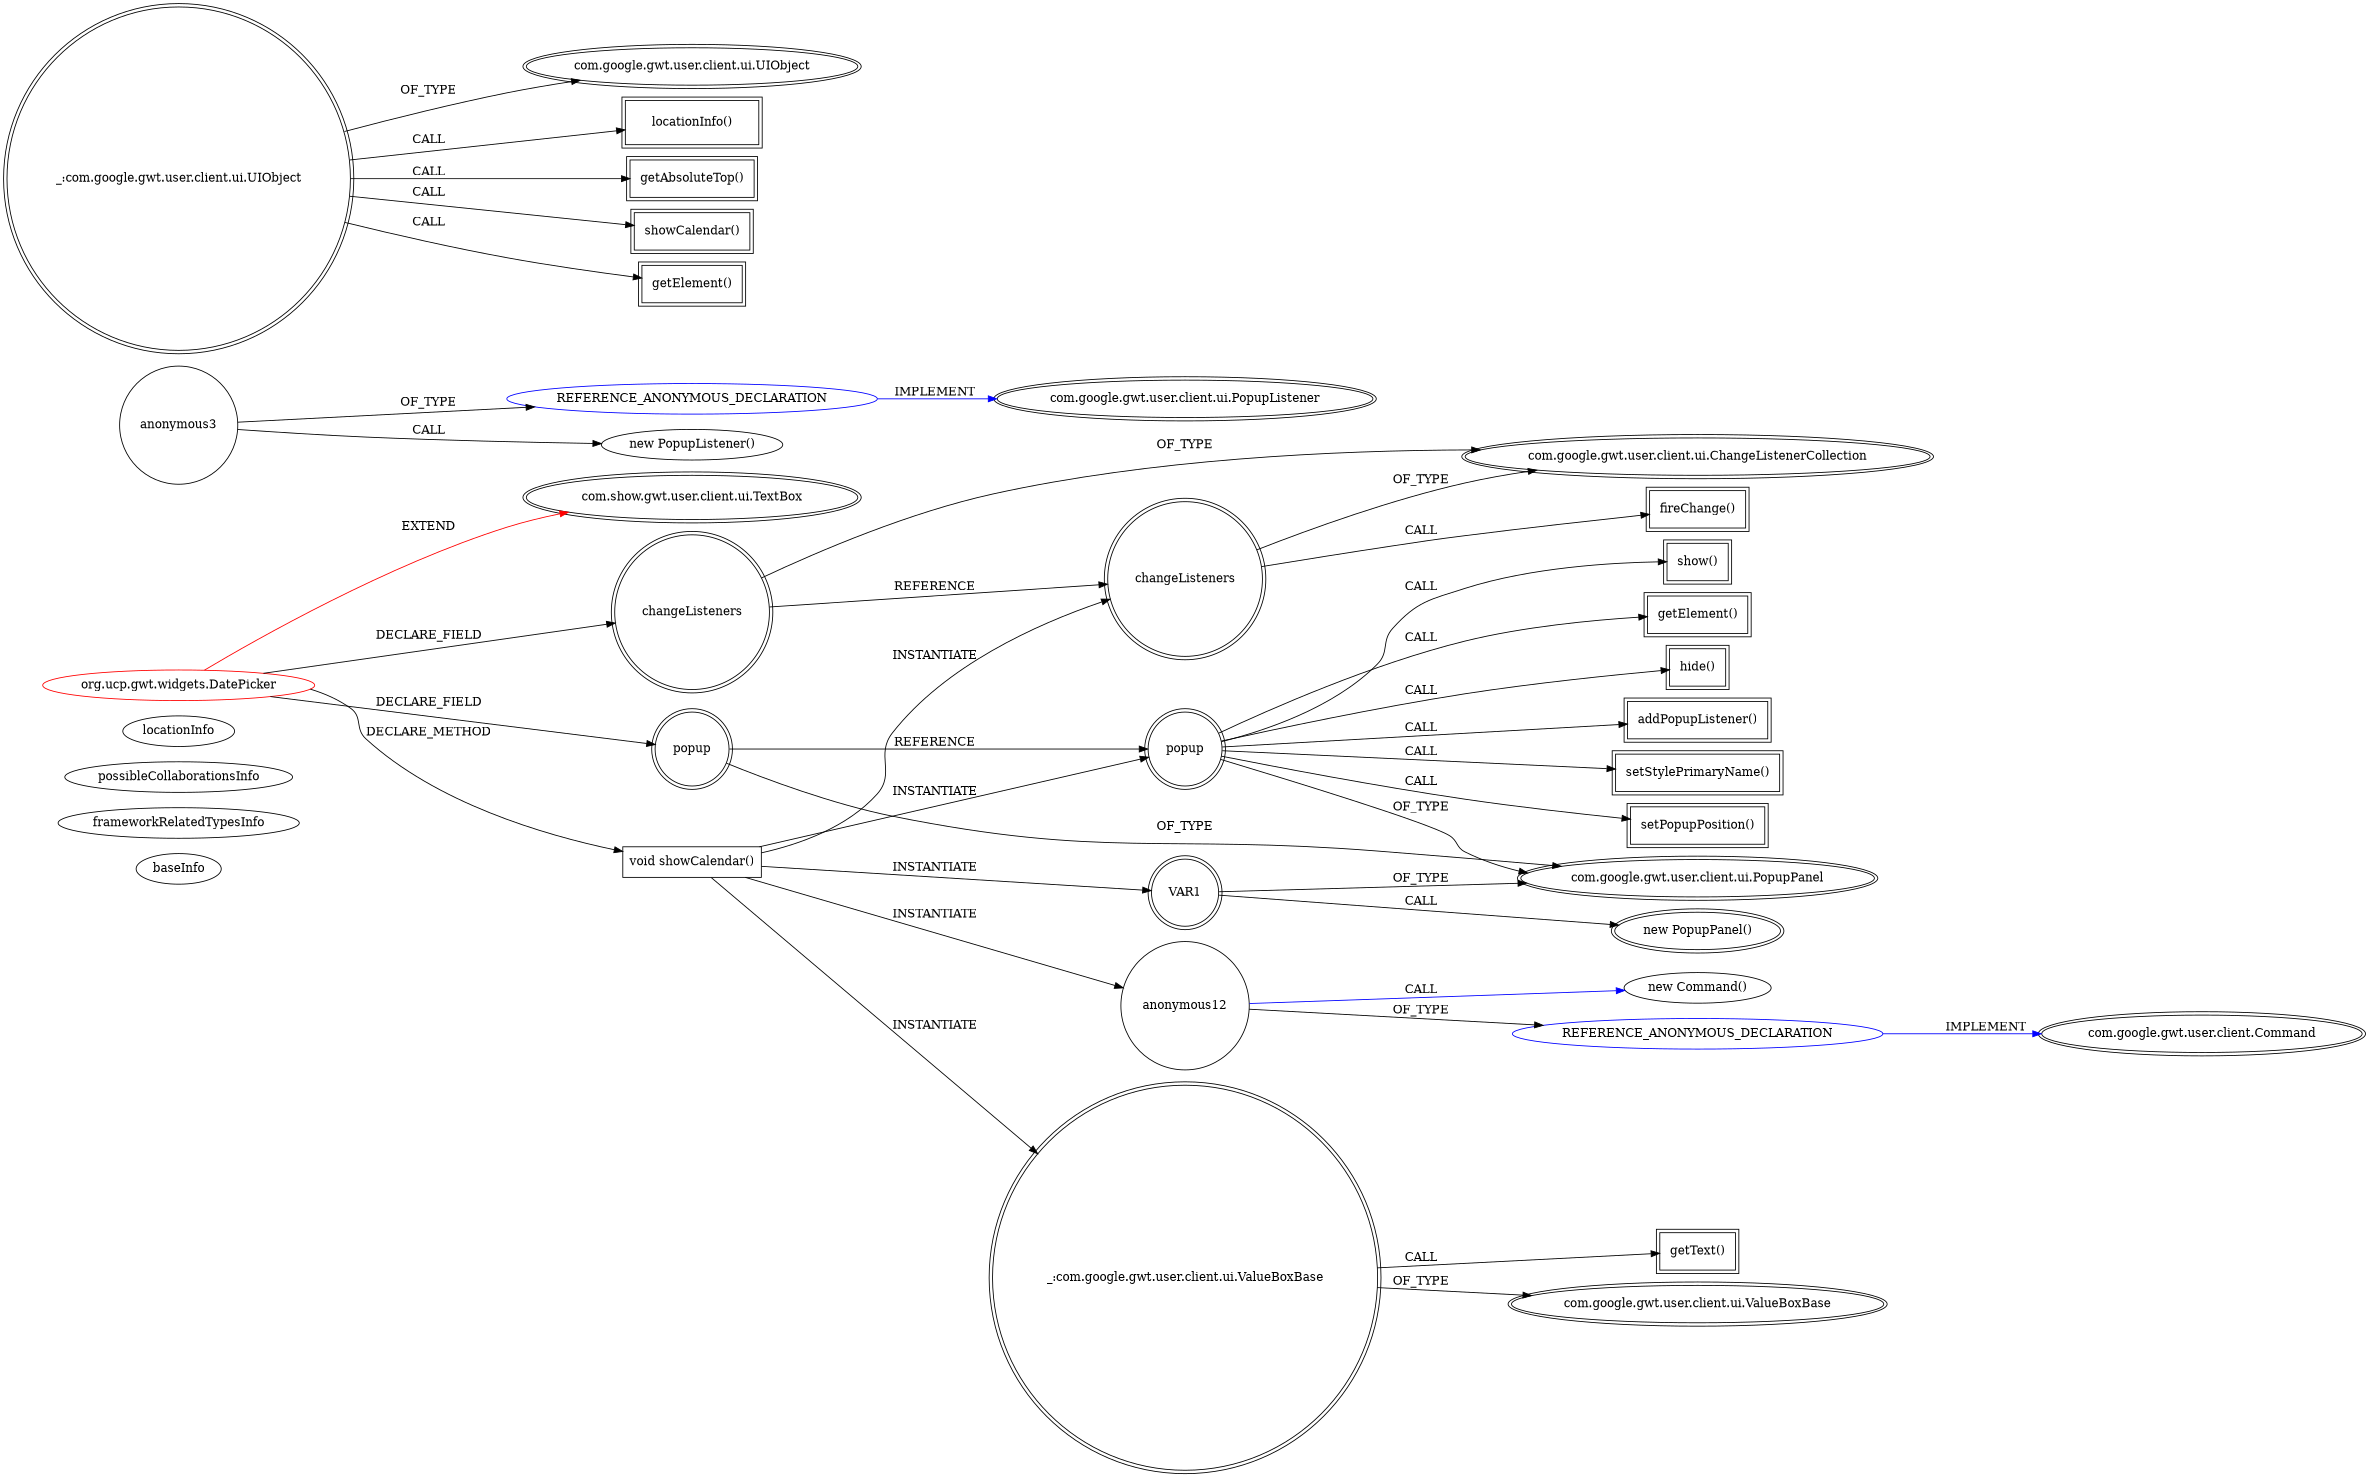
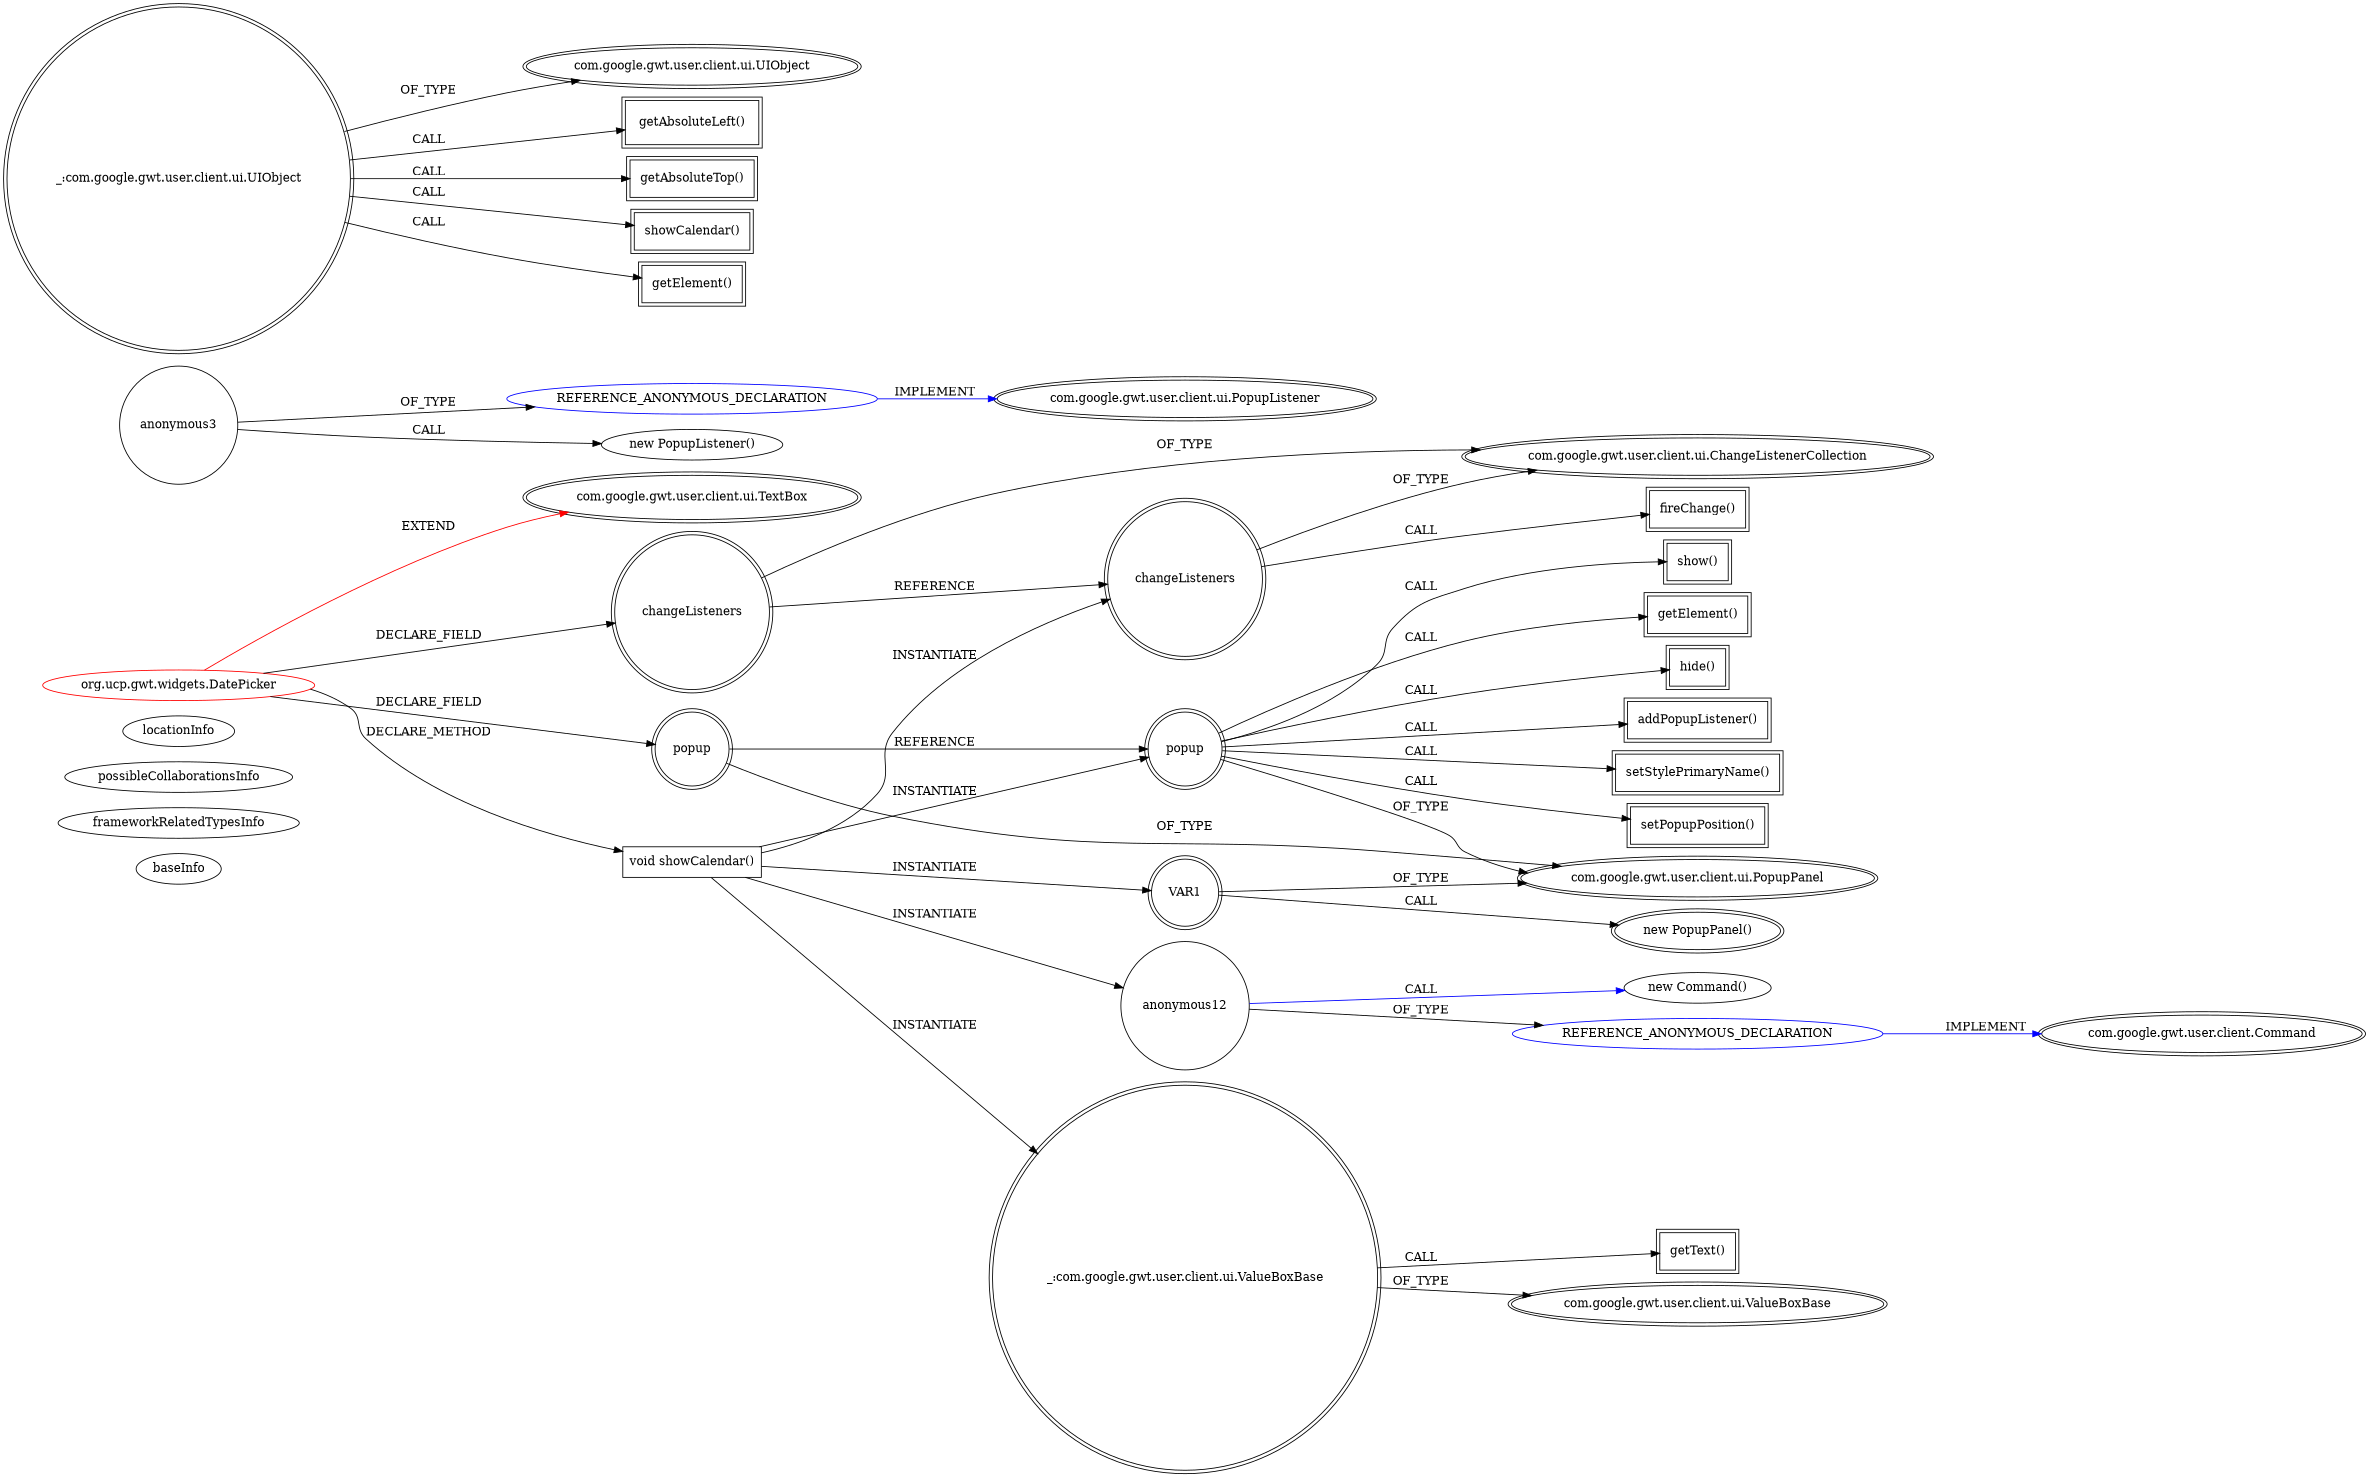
(692, 123) -> (692, 123)
(692, 497) -> (692, 497)
